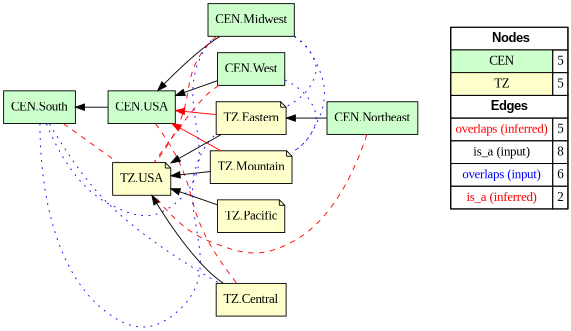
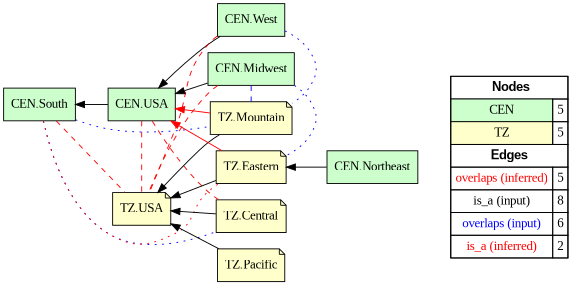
(324, 95) -> (251, 94)
(177, 201) -> (135, 132)
(281, 247) -> (142, 157)
(251, 300) -> (251, 216)
(135, 326) -> (169, 236)
